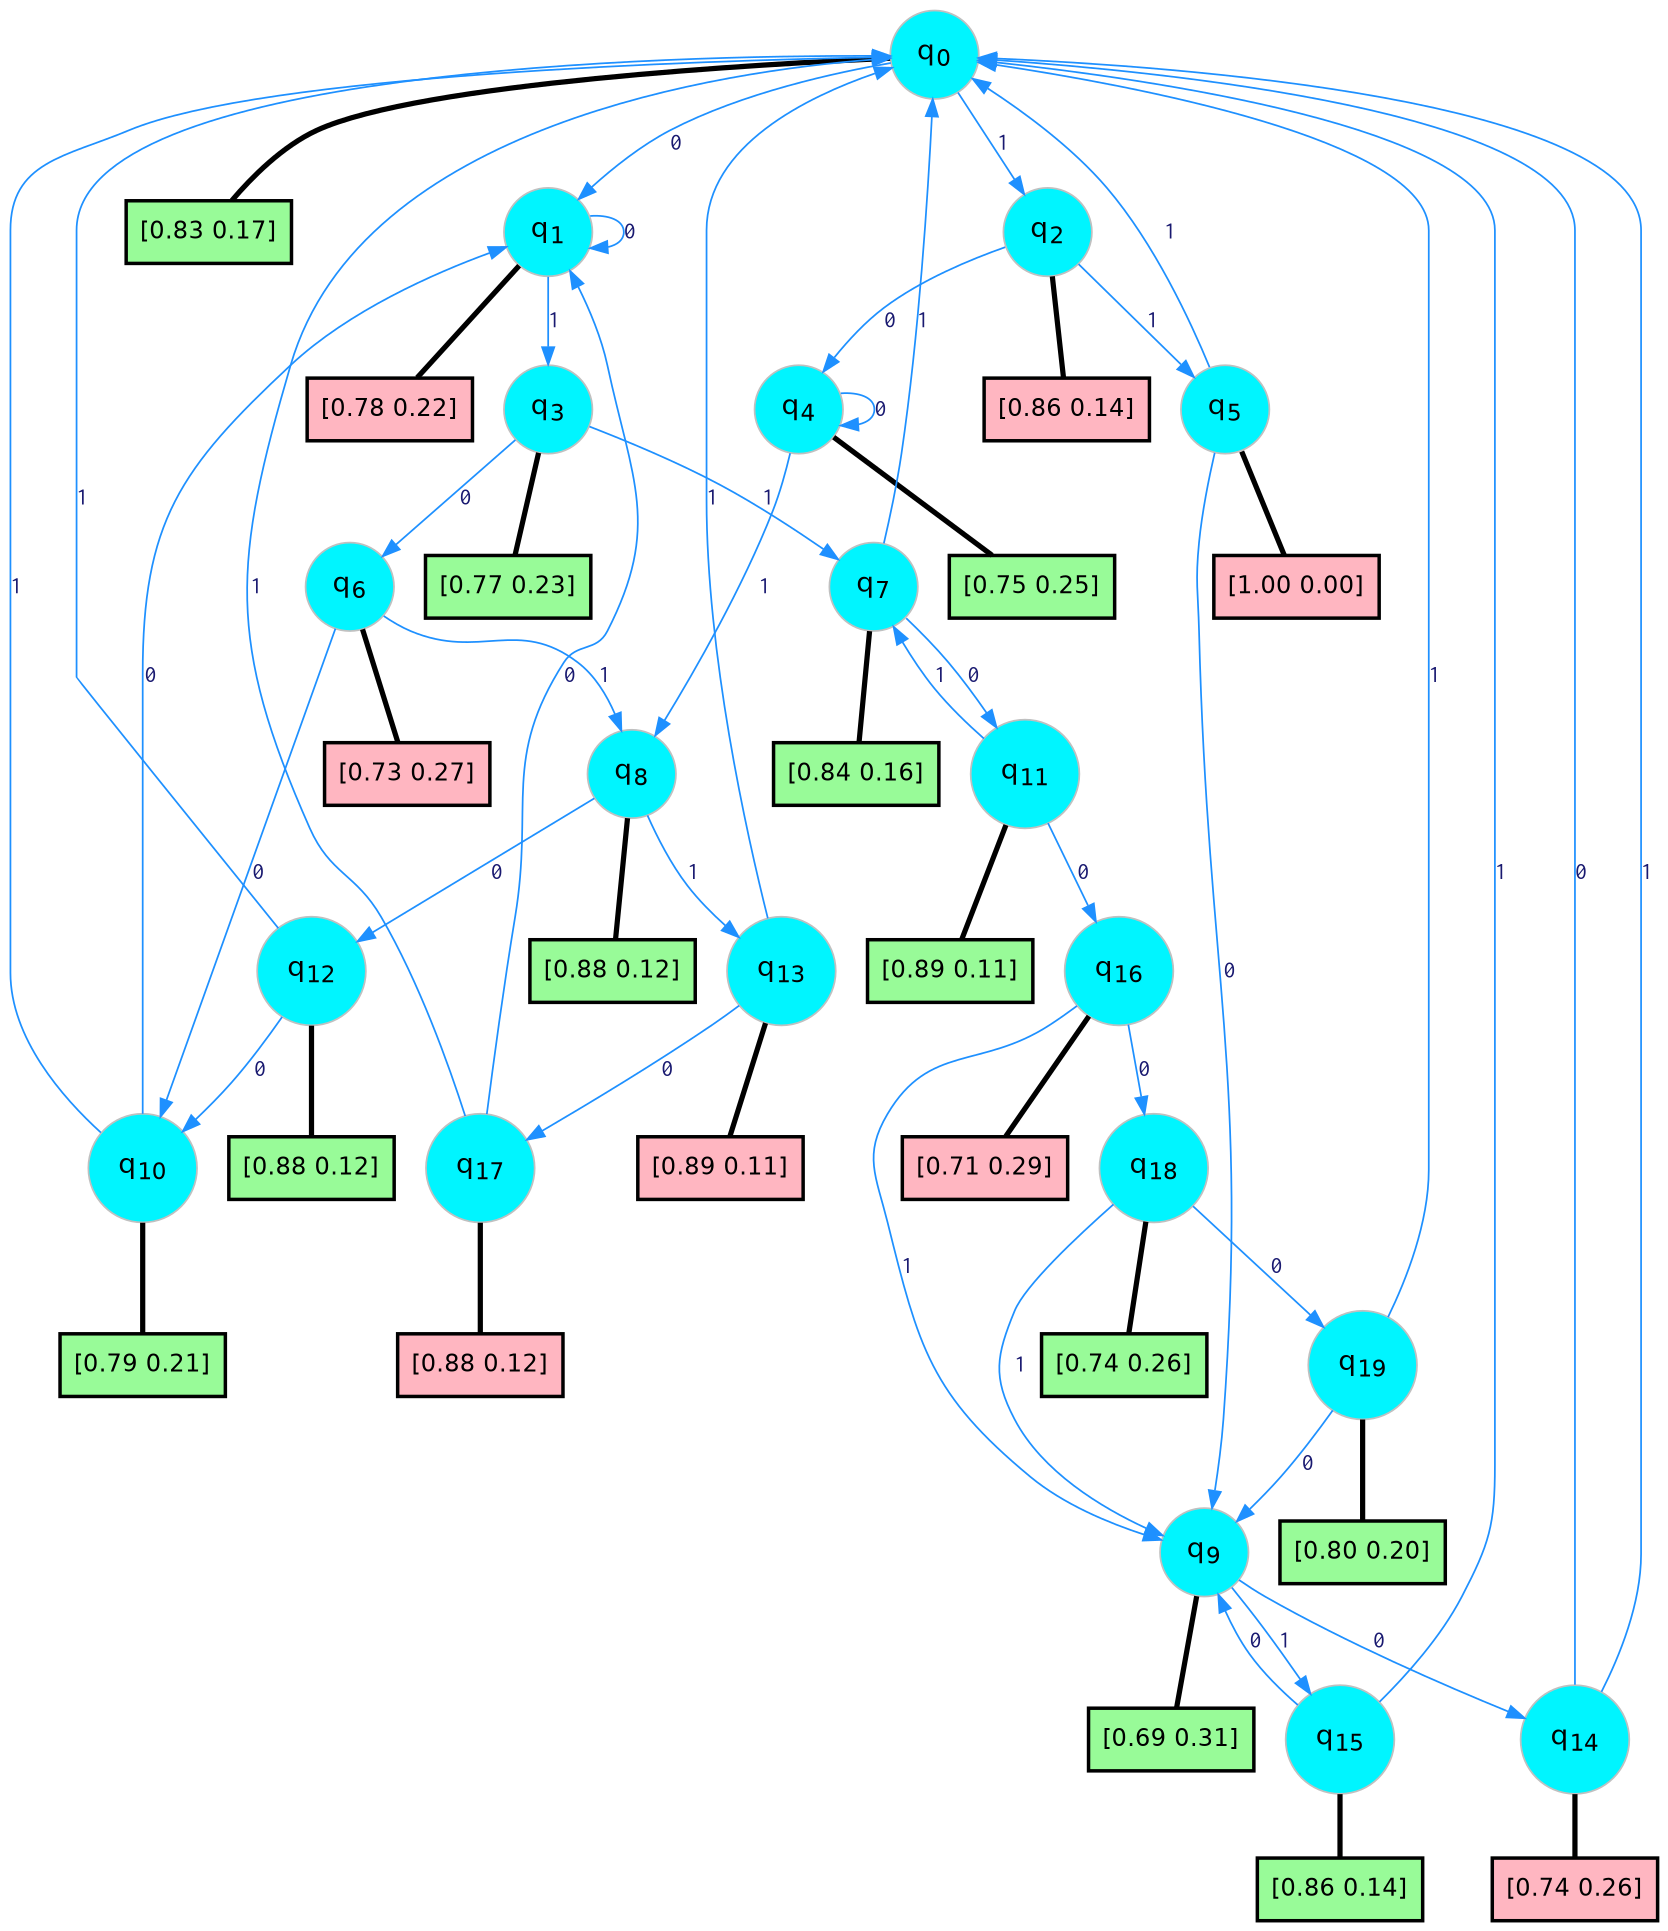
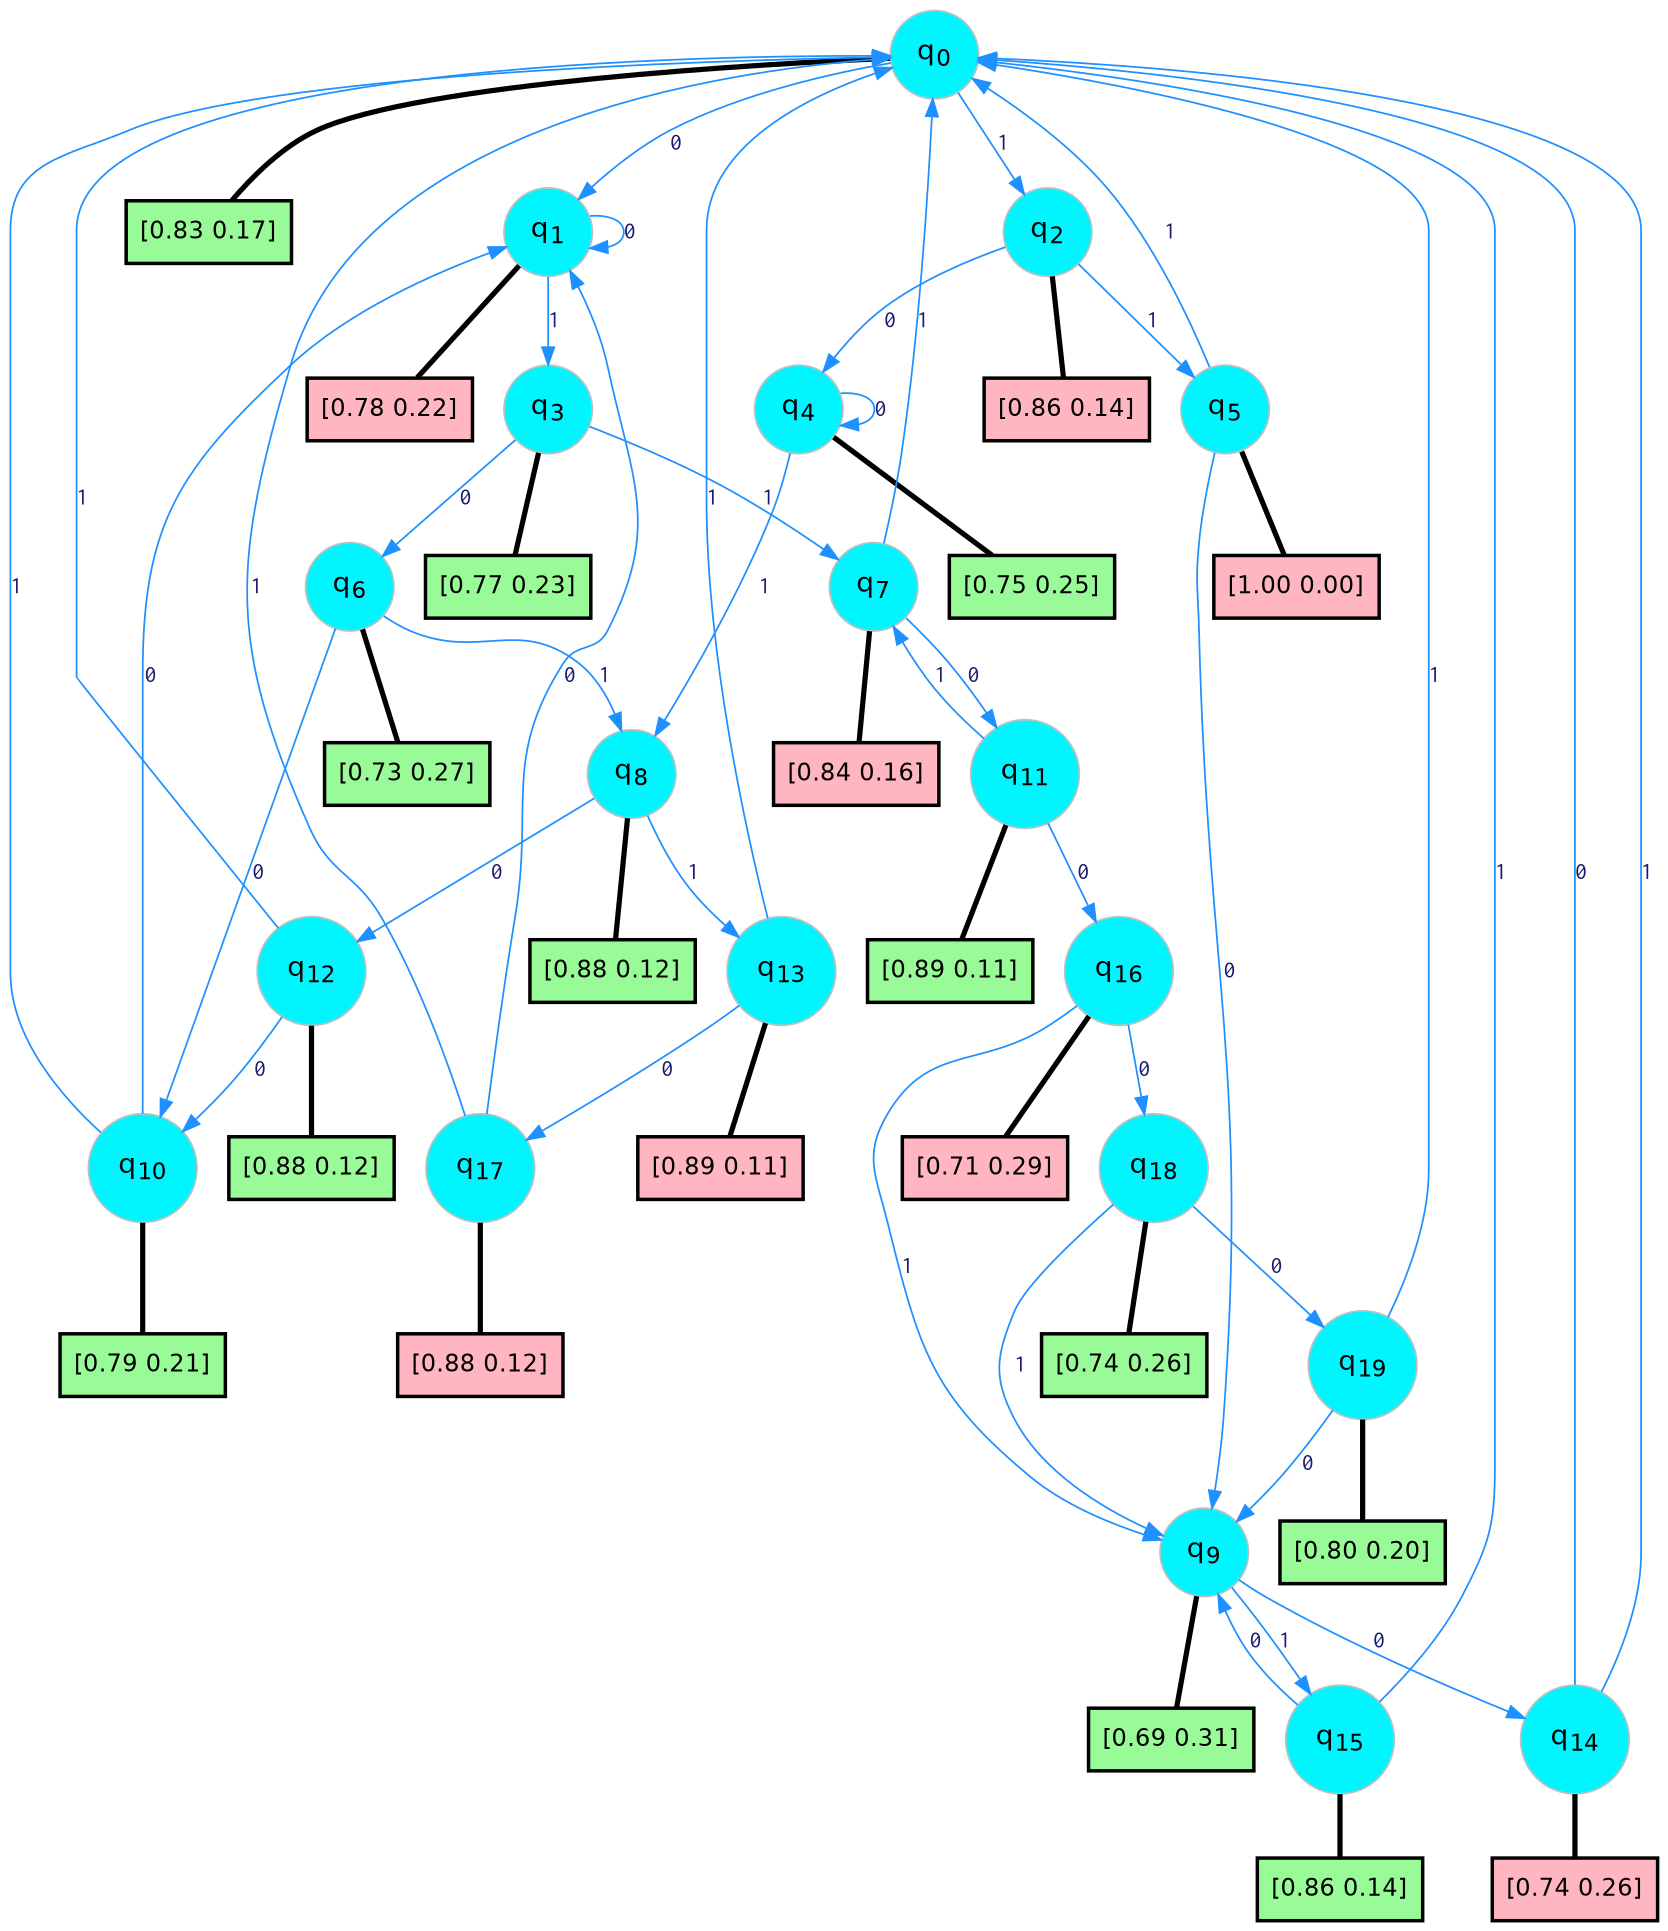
(407, 774) -> (407, 774)
(856, 774) -> (856, 774)
